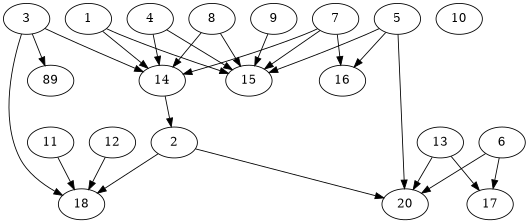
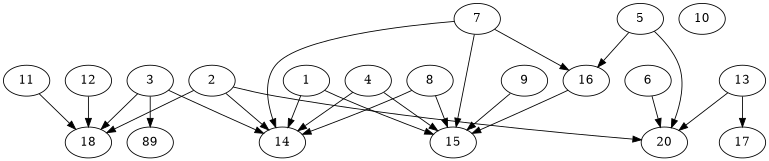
(329, 50) -> (524, 110)
(167, 107) -> (244, 109)
(497, 169) -> none
